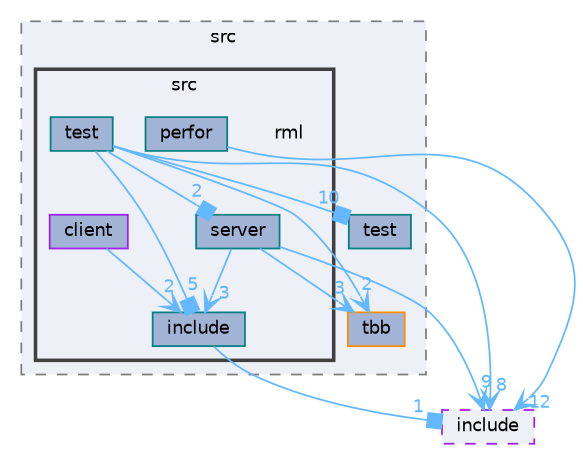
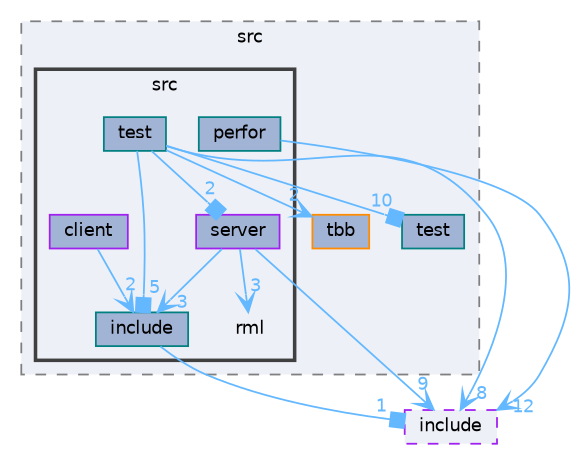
(238, 232) -> (238, 232)
(299, 275) -> (243, 272)
